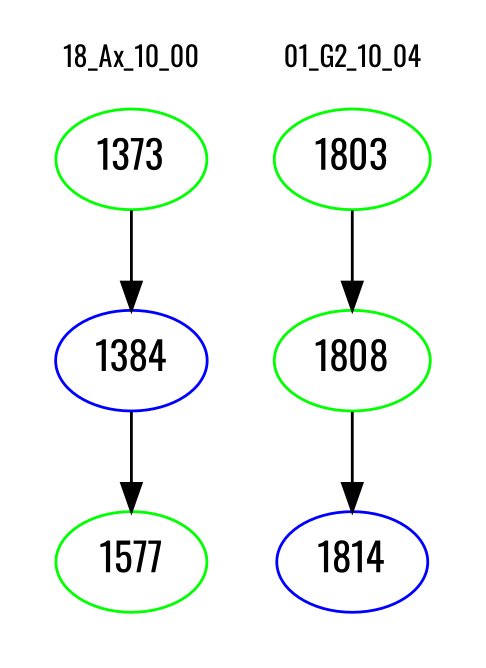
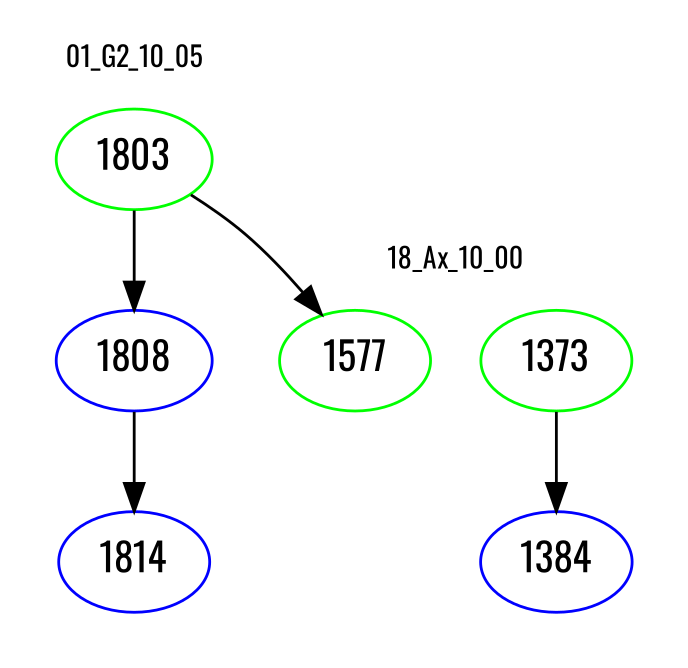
(352, 60) -> (134, 60)
(352, 361) -> (134, 361)
(131, 448) -> (275, 262)
